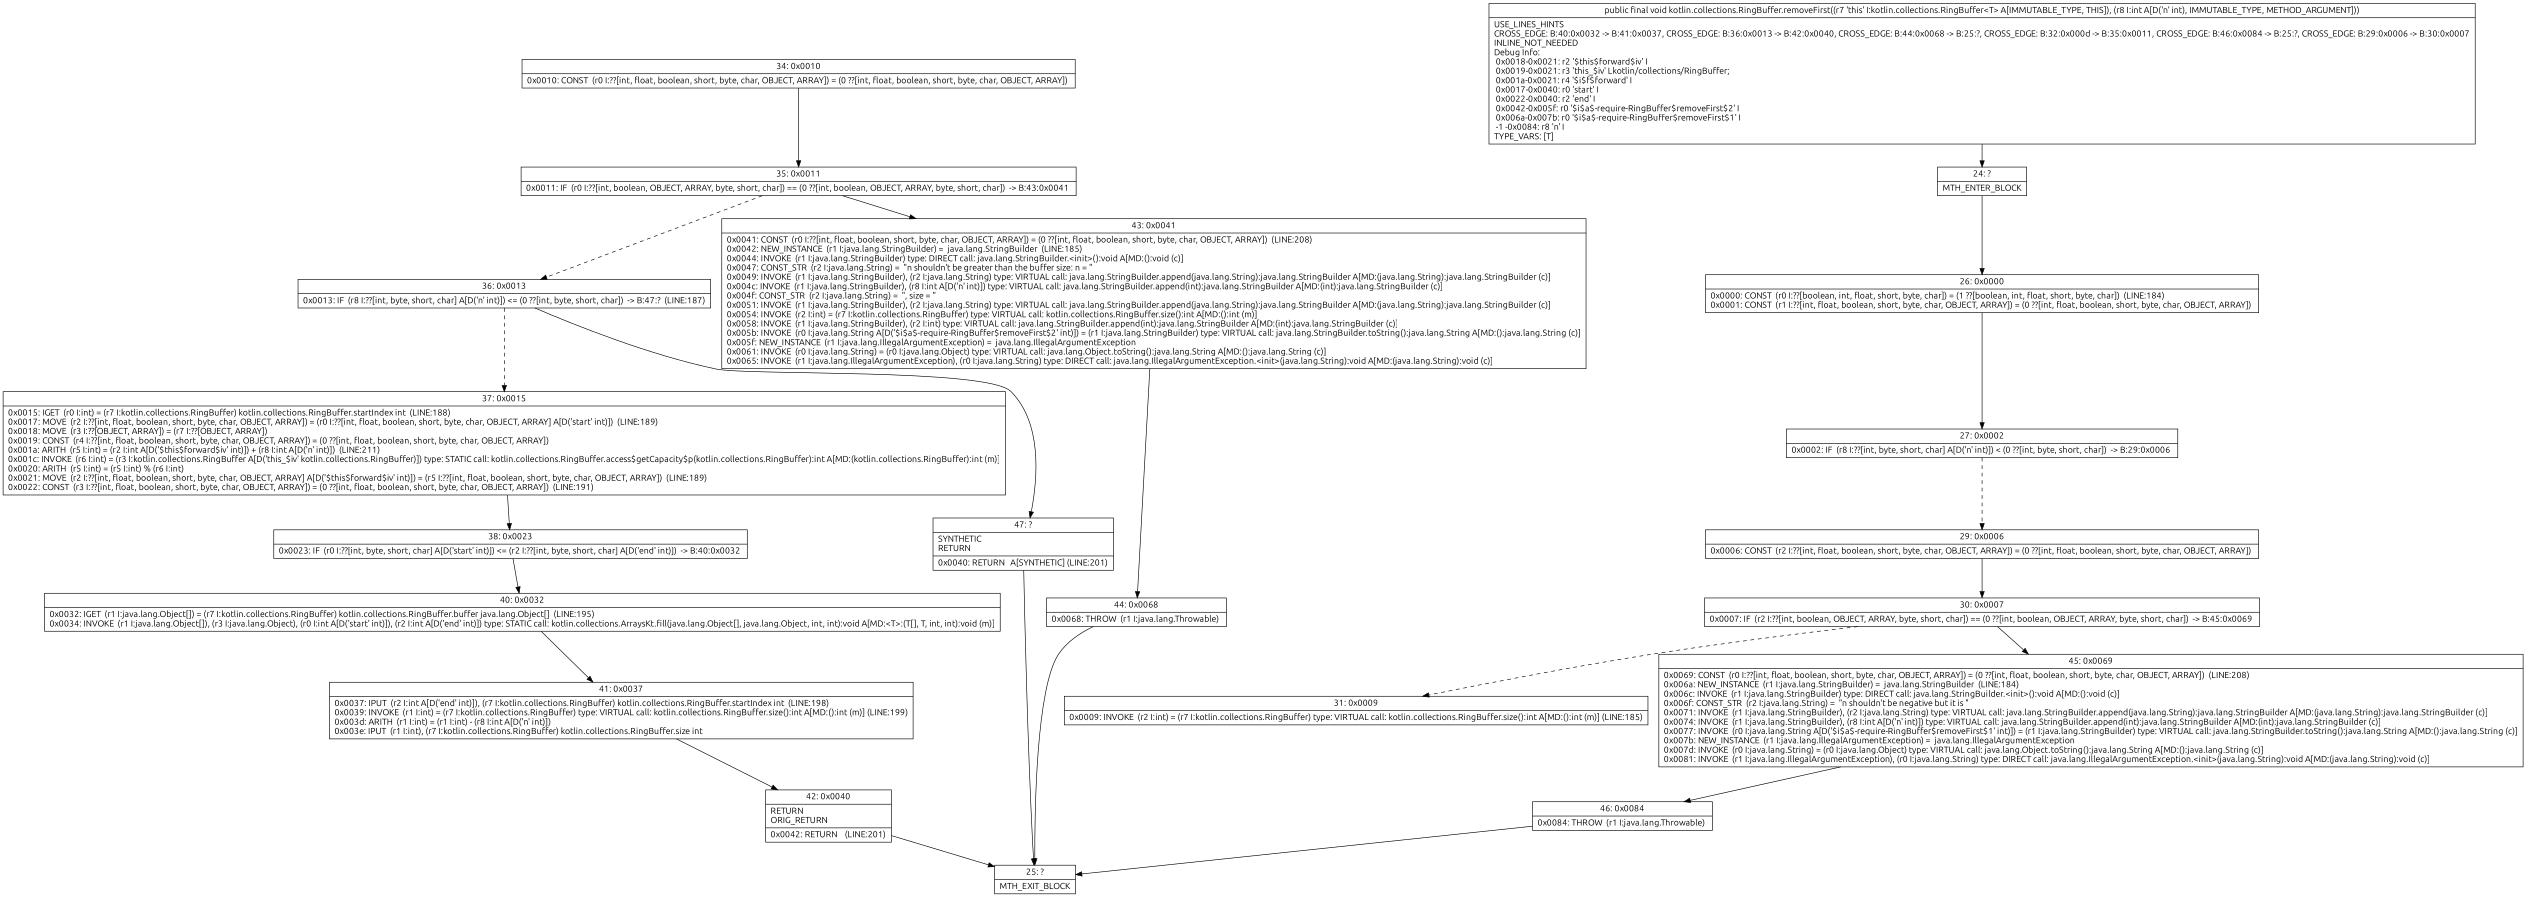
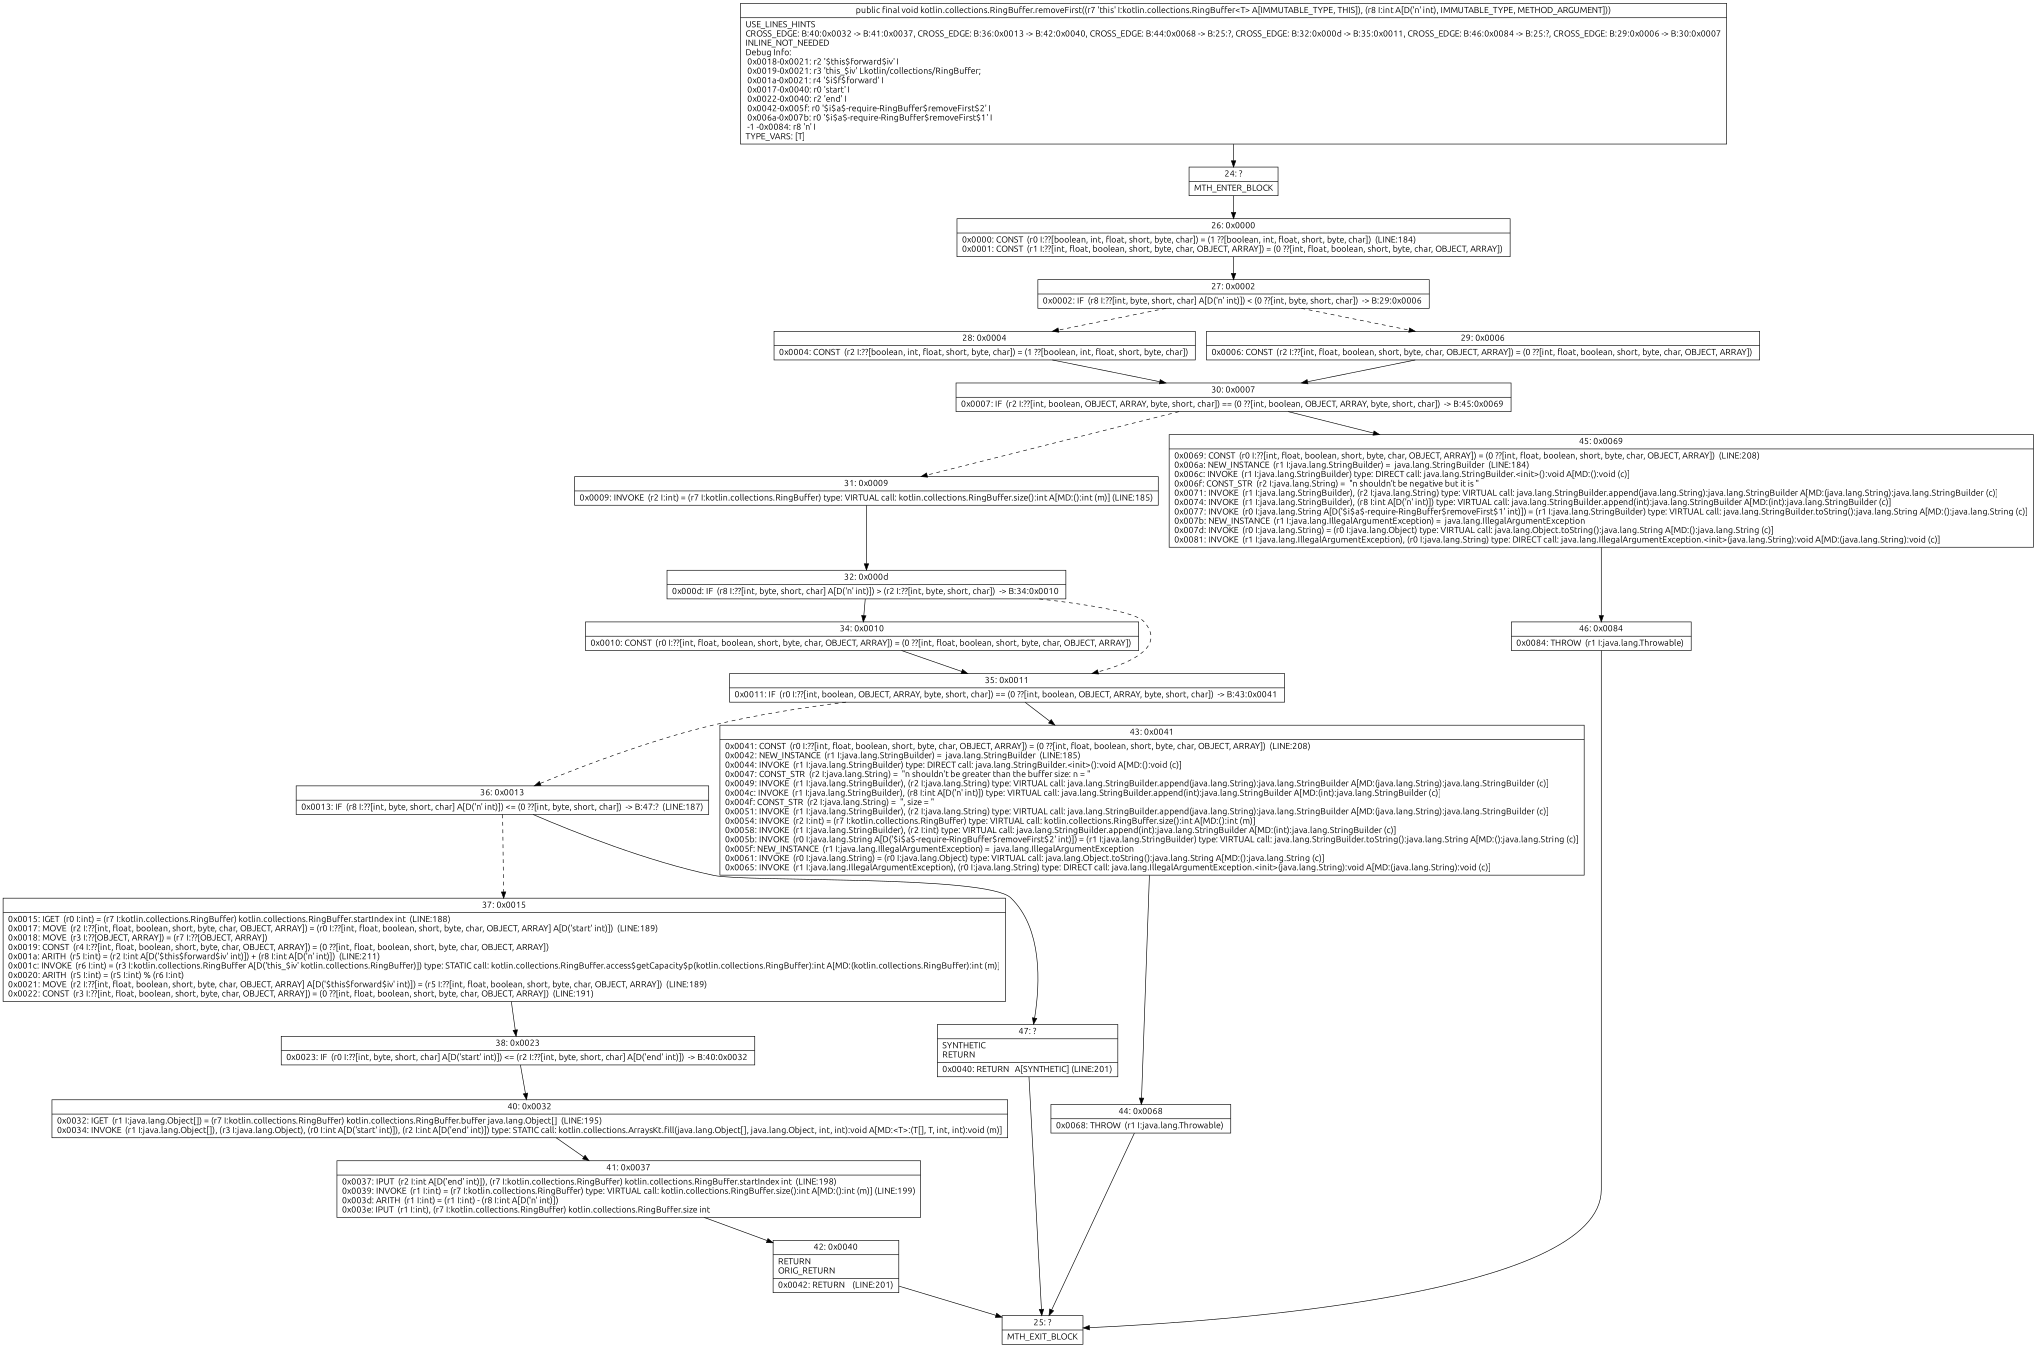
none -> (985, 346)
none -> (866, 585)
